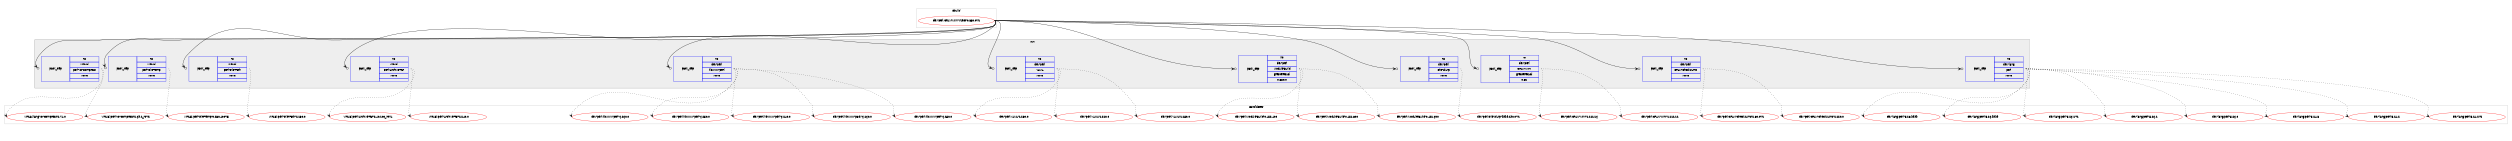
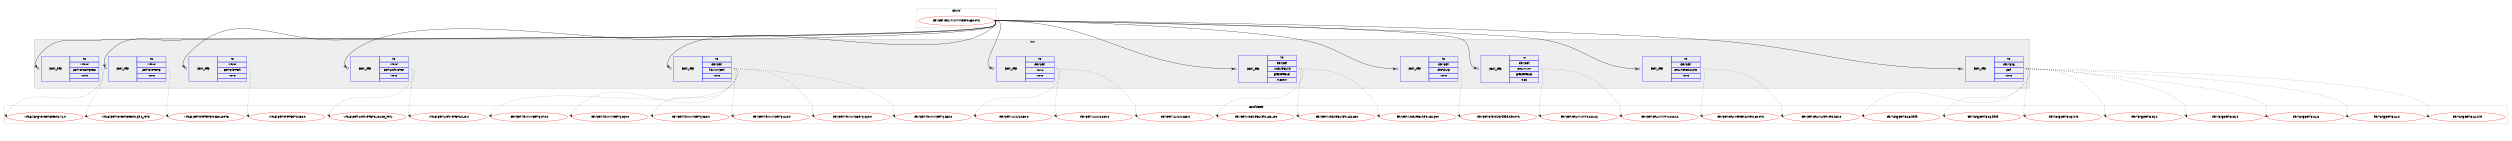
none -> (529, 117)
(1821, 117) -> (1821, 117)
